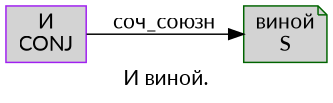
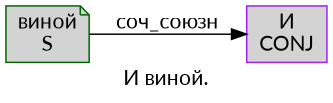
(157, 34) -> (161, 34)
